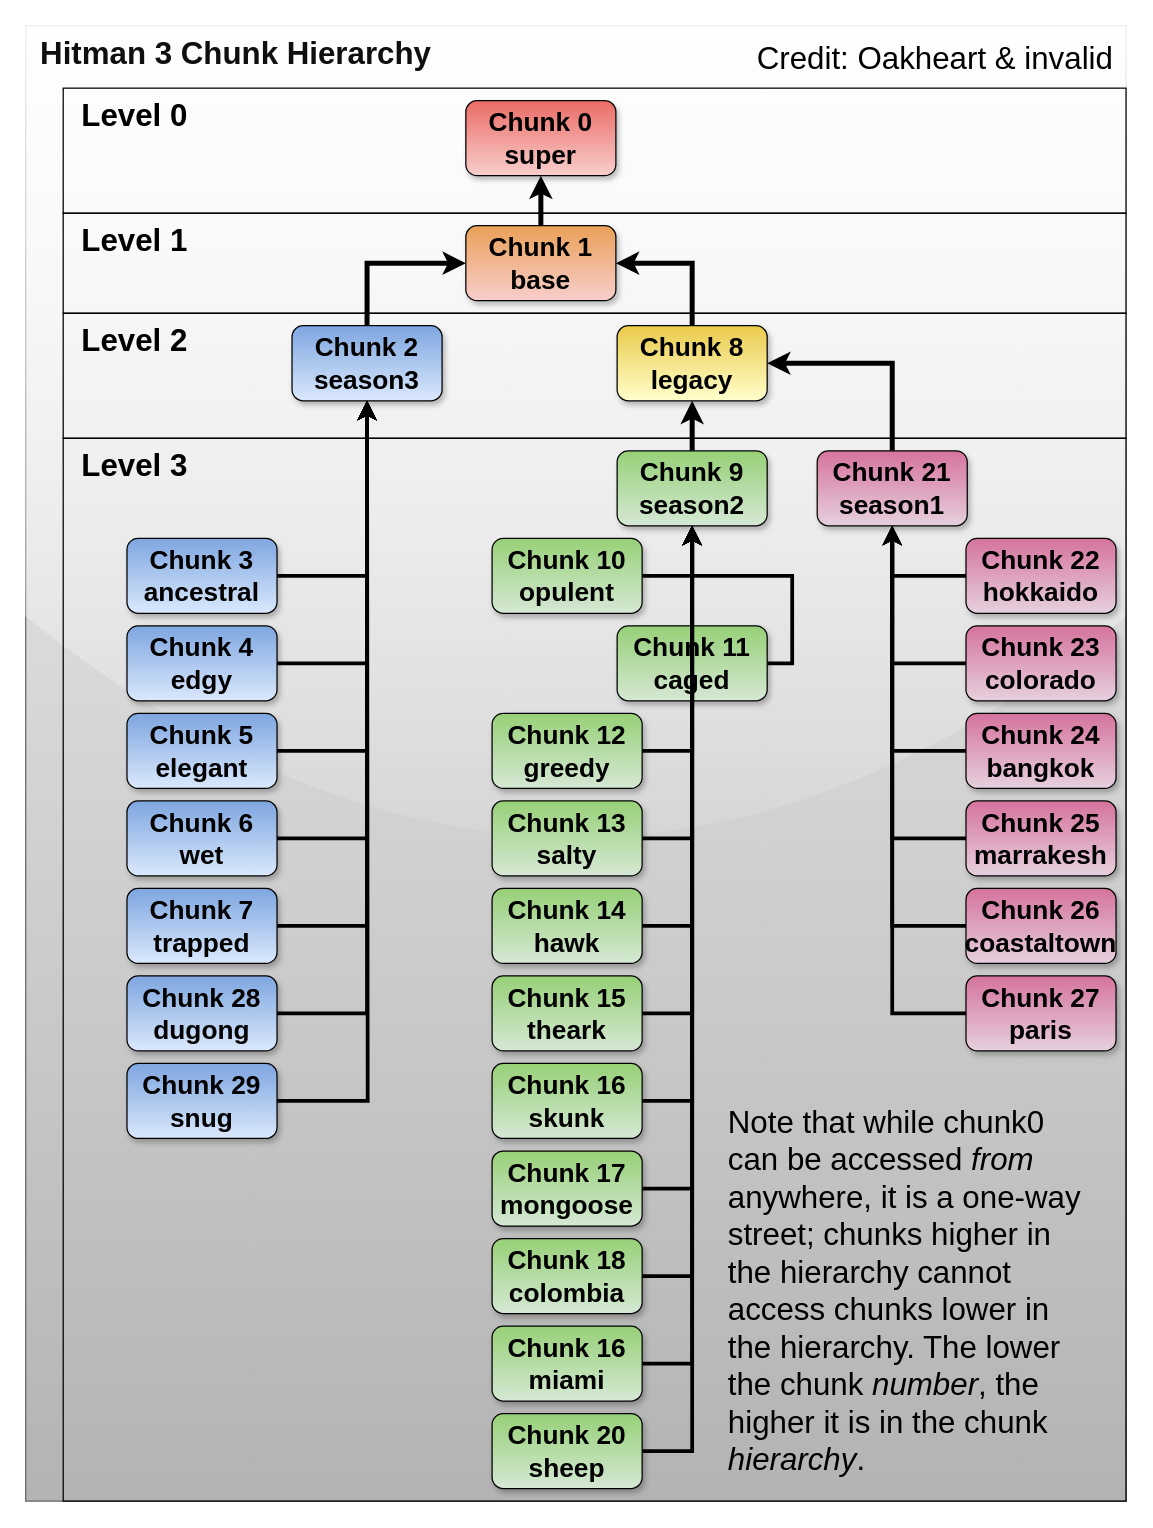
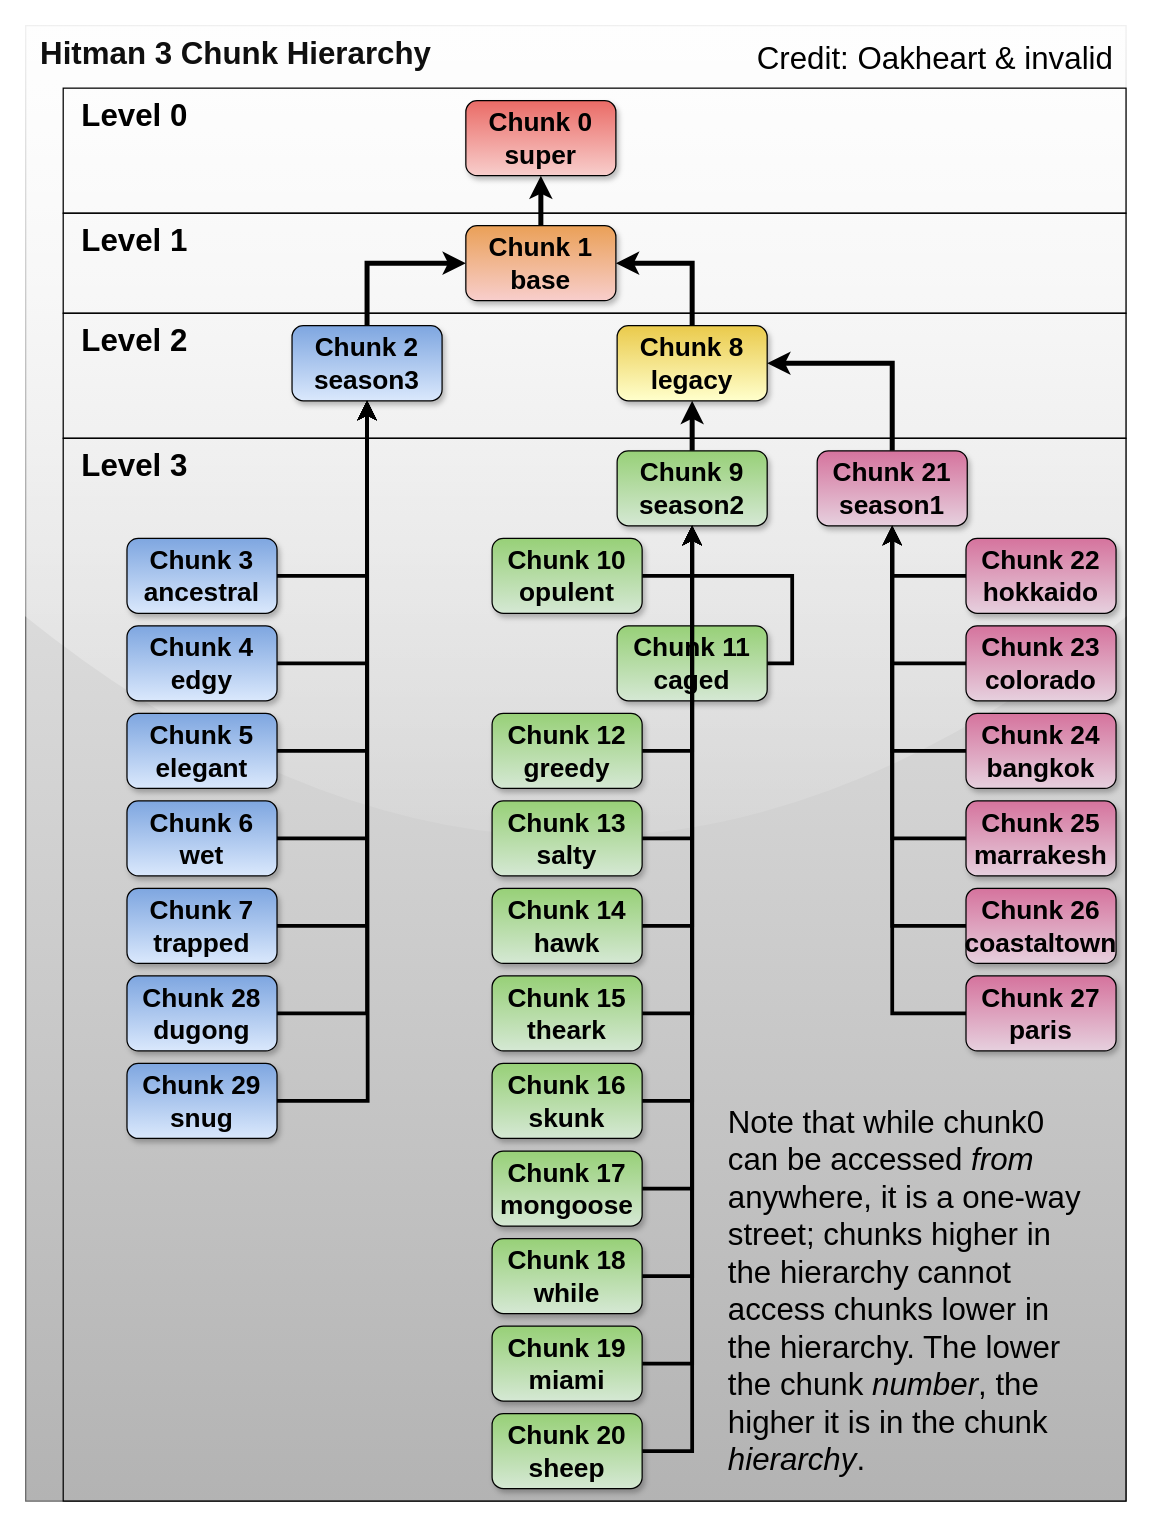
(567, 1276) -> (567, 1276)
(567, 1363) -> (567, 1363)
